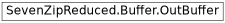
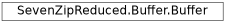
(113, 11) -> (113, 11)
